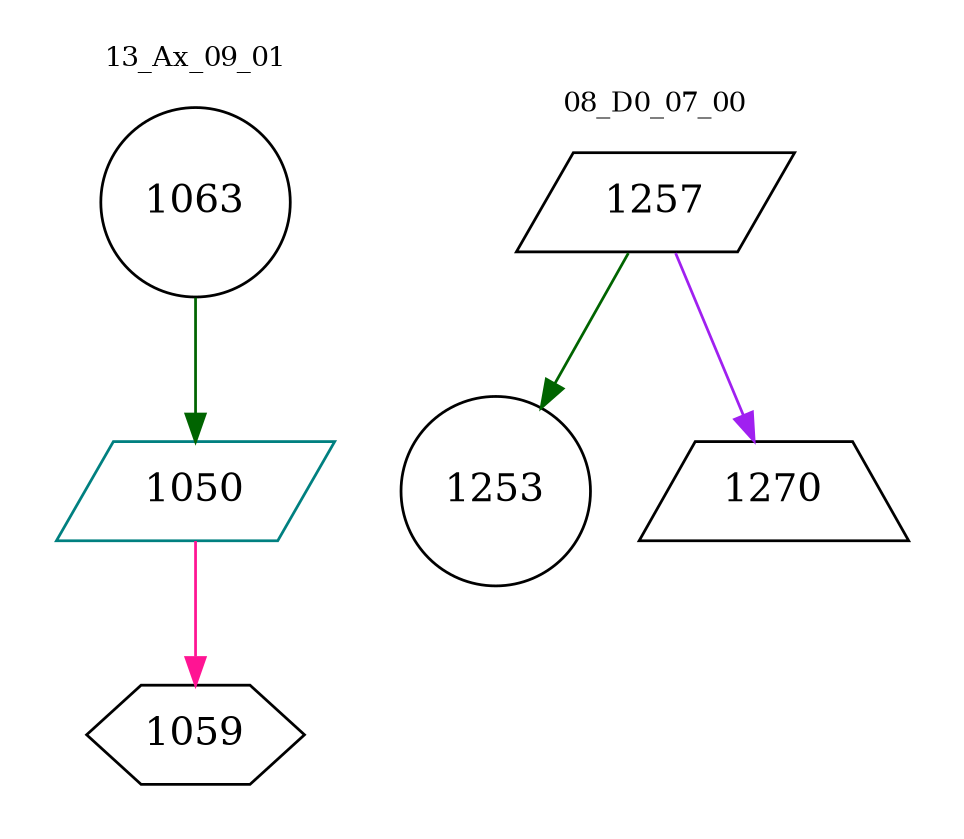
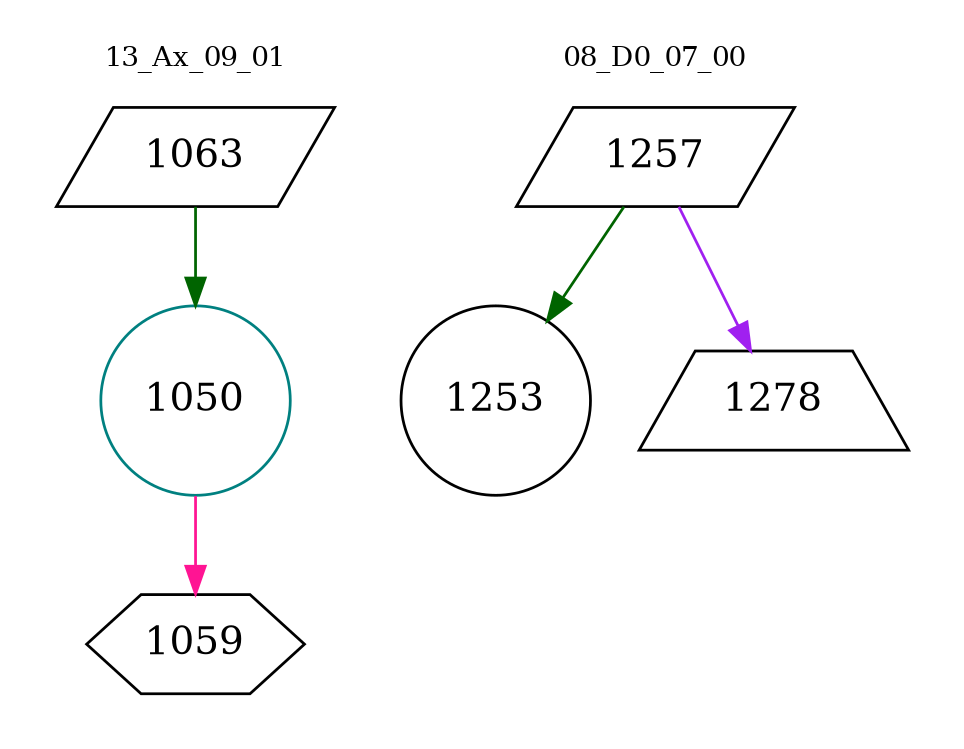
(196, 202) -> (196, 157)
(196, 491) -> (196, 401)
(774, 491) -> (774, 401)
